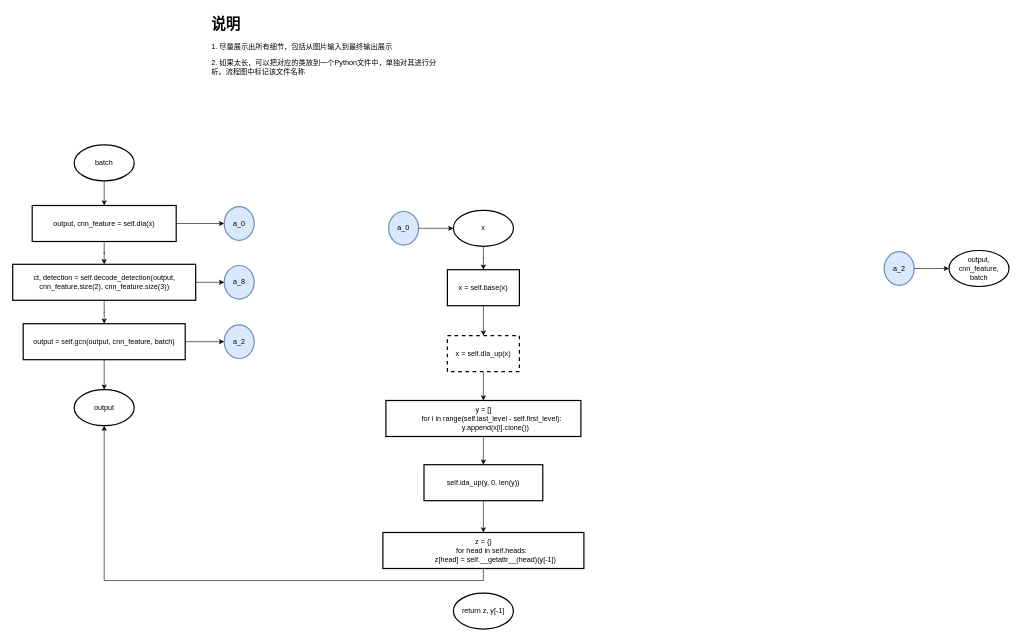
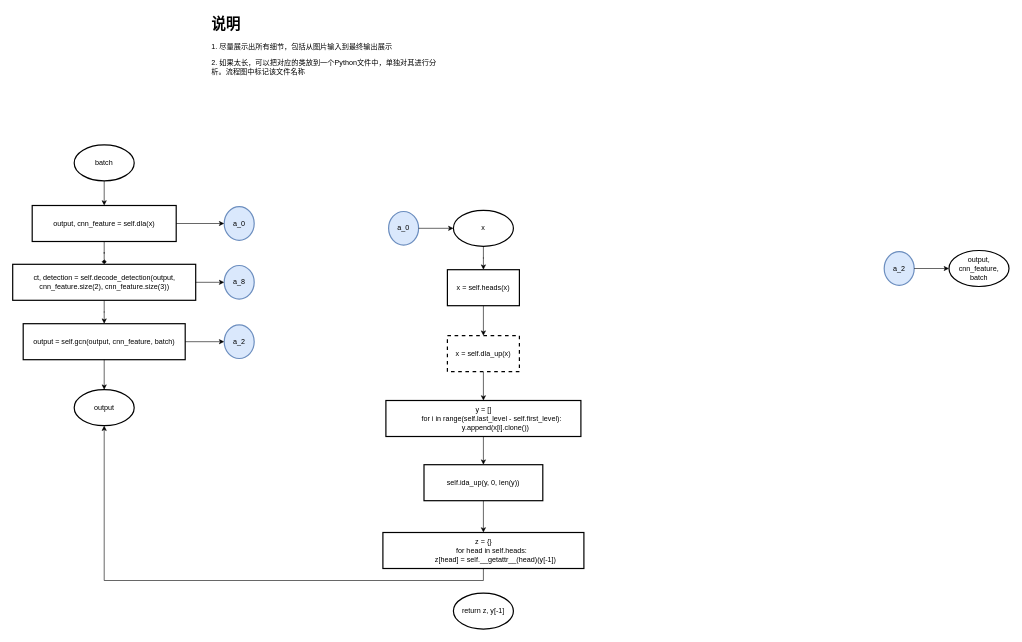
(104, 258) -> (104, 258)
(483, 288) -> (483, 288)
